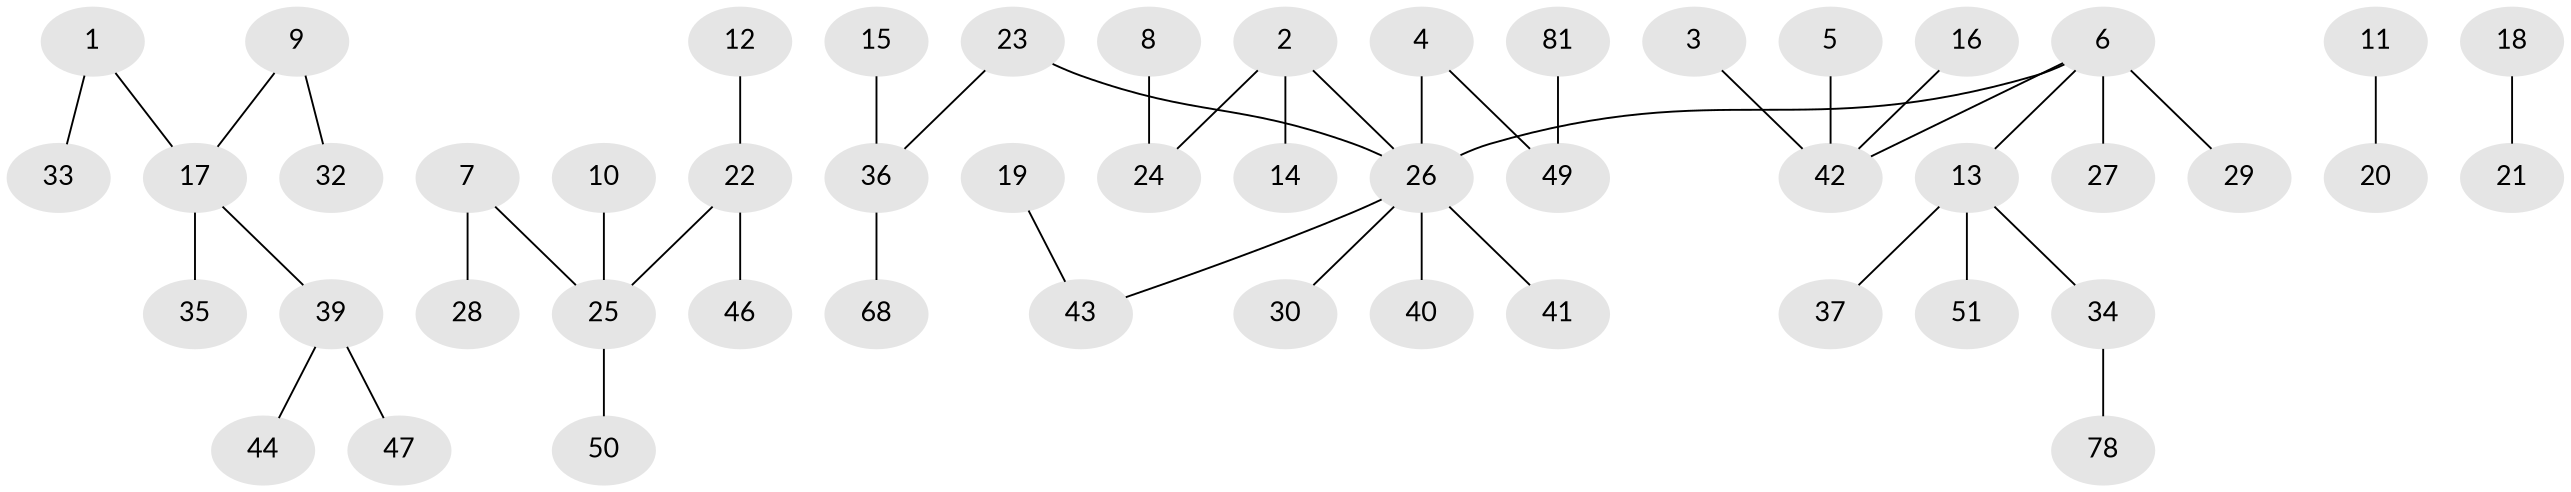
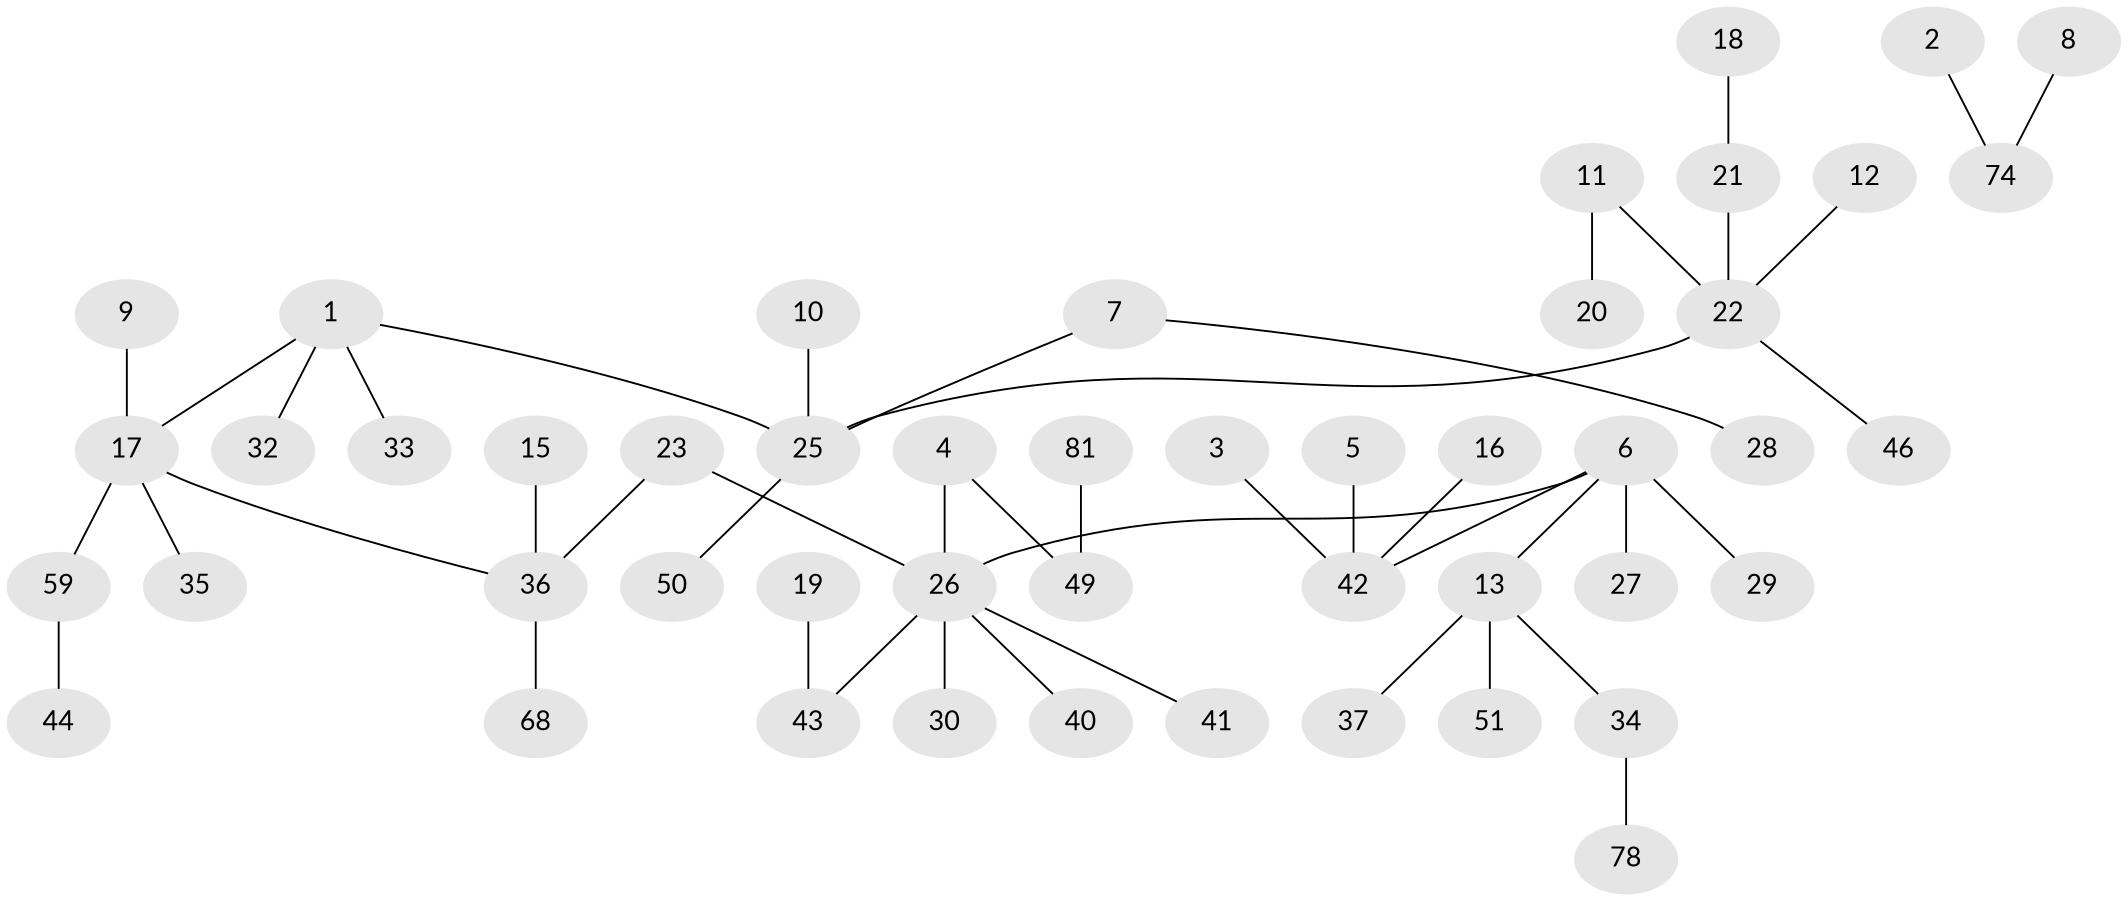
(314, 110) -> (297, 382)
(1353, 110) -> none
(1149, 178) -> (2001, 178)
(1285, 178) -> none
none -> (1660, 246)
none -> (1728, 246)
(331, 314) -> (59, 587)
none -> (577, 368)
(399, 451) -> none
none -> (326, 529)
